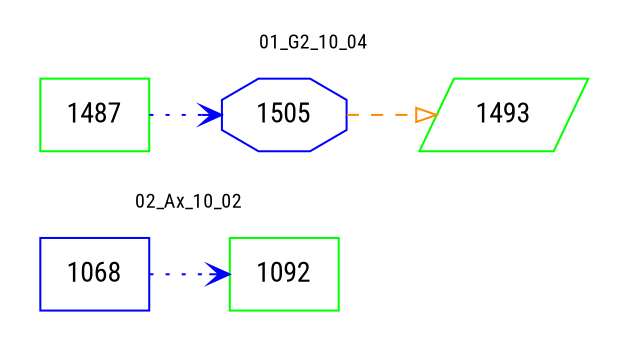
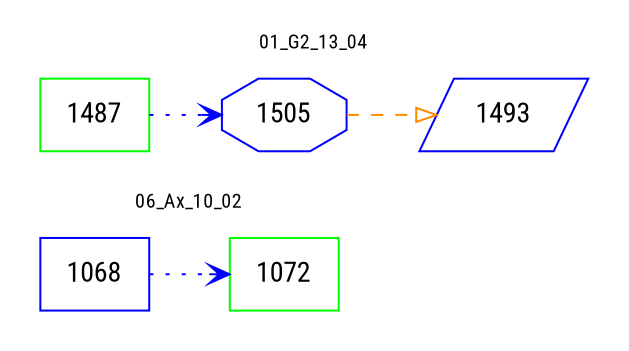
(314, 43) -> (314, 43)
(504, 115) -> (504, 115)
(190, 203) -> (190, 203)
(284, 274) -> (284, 274)
